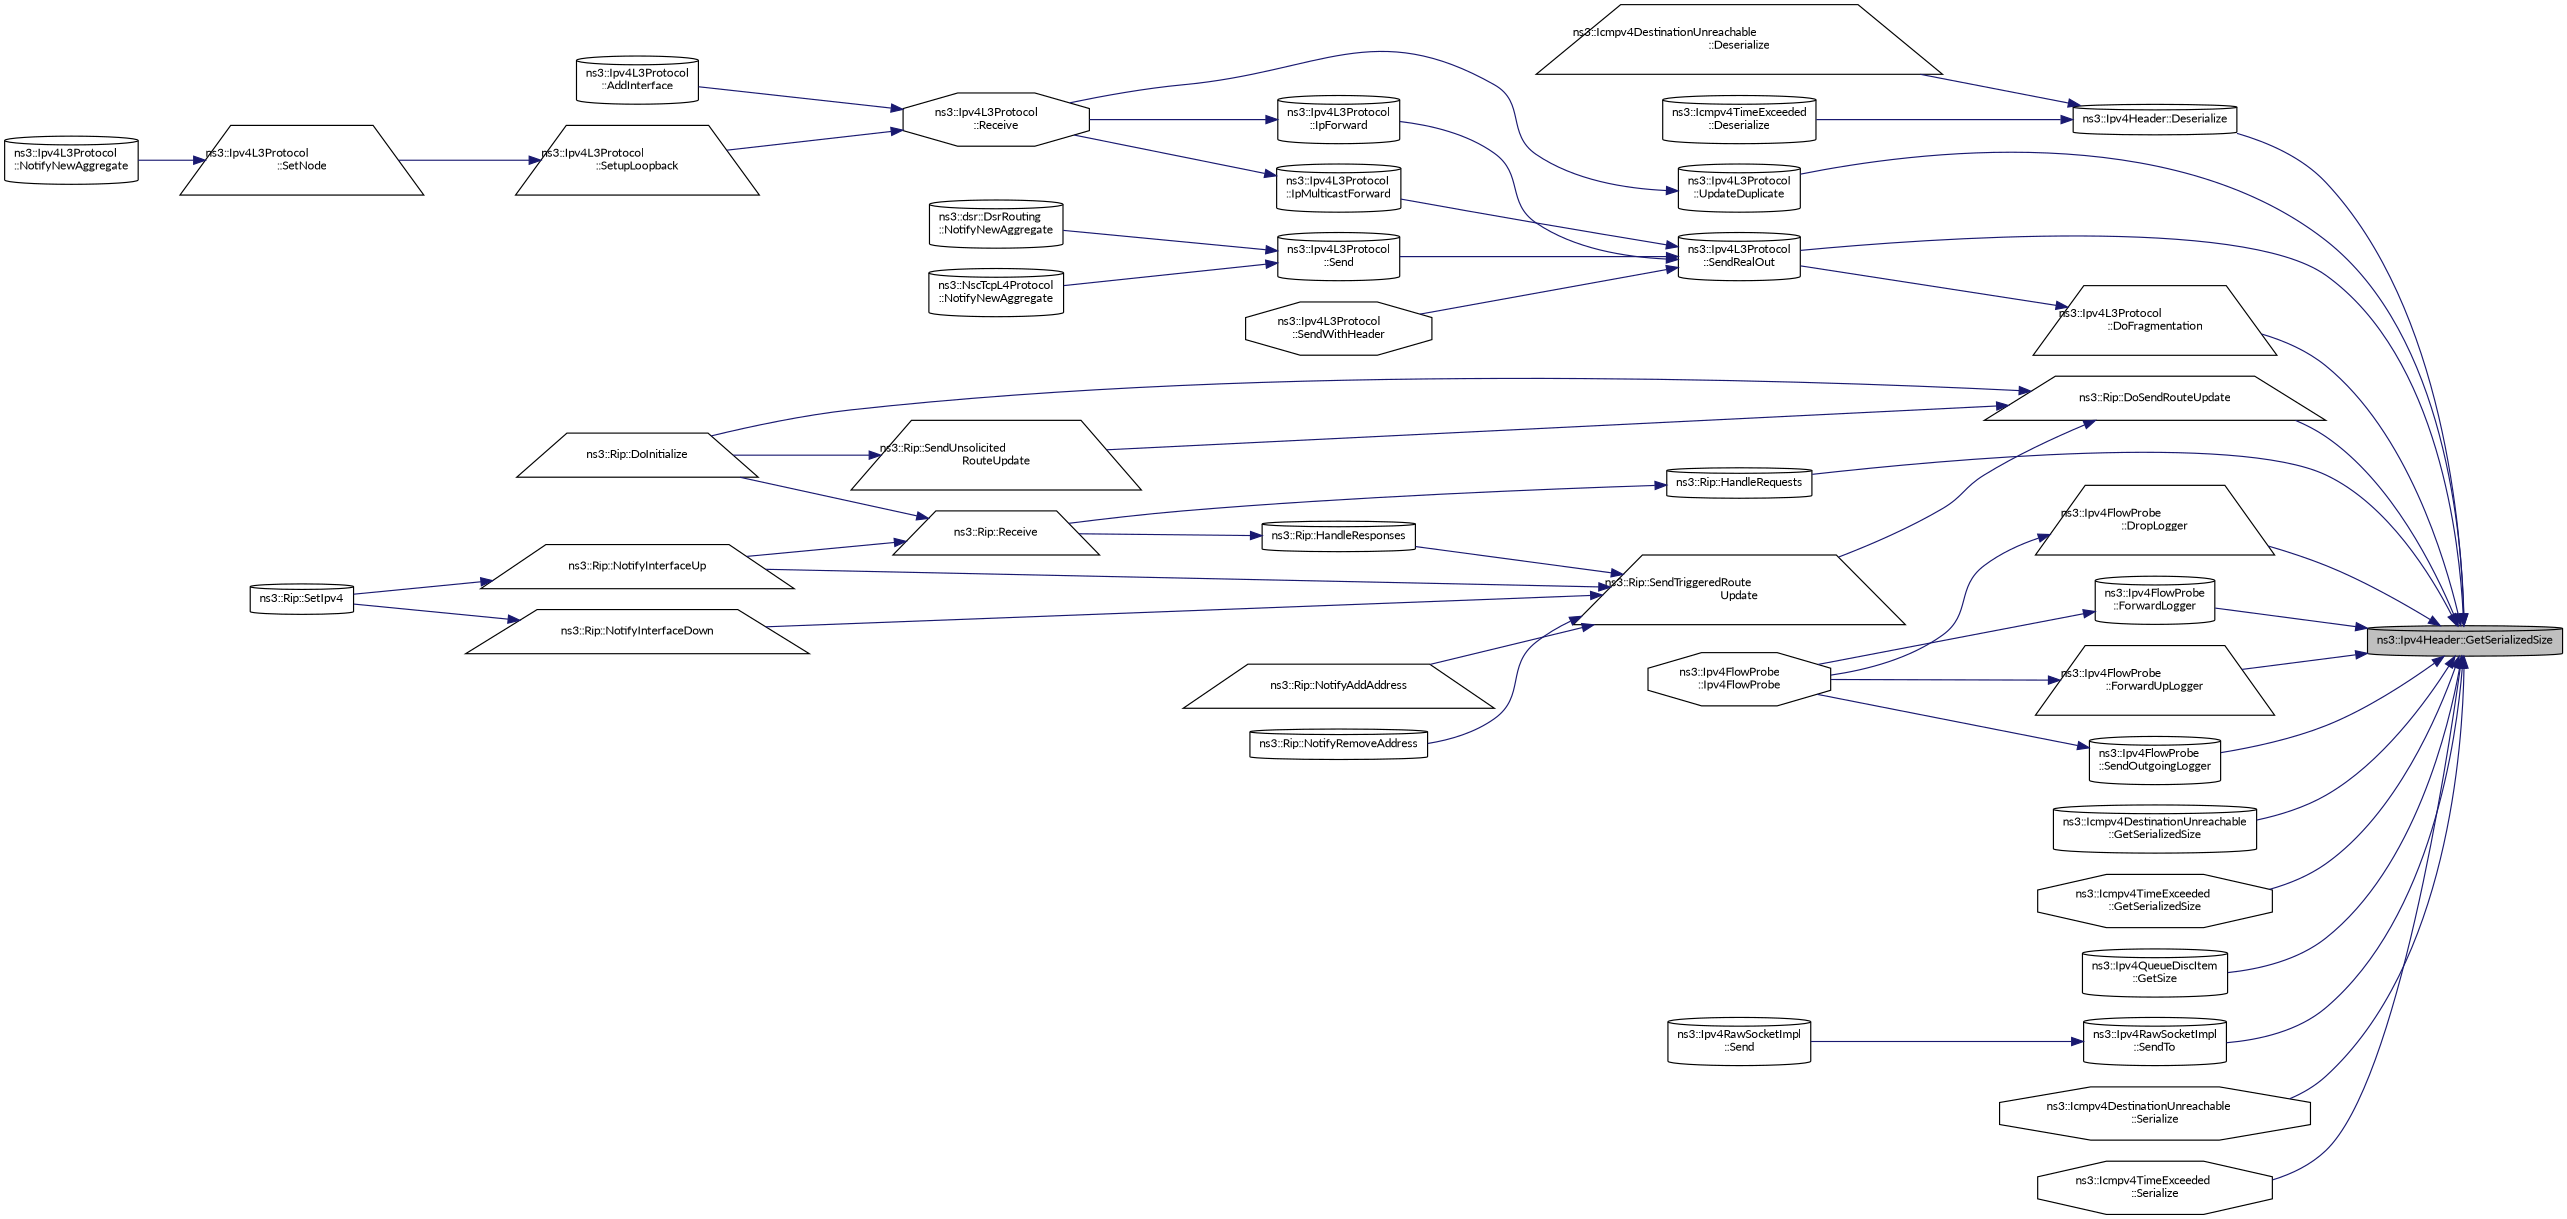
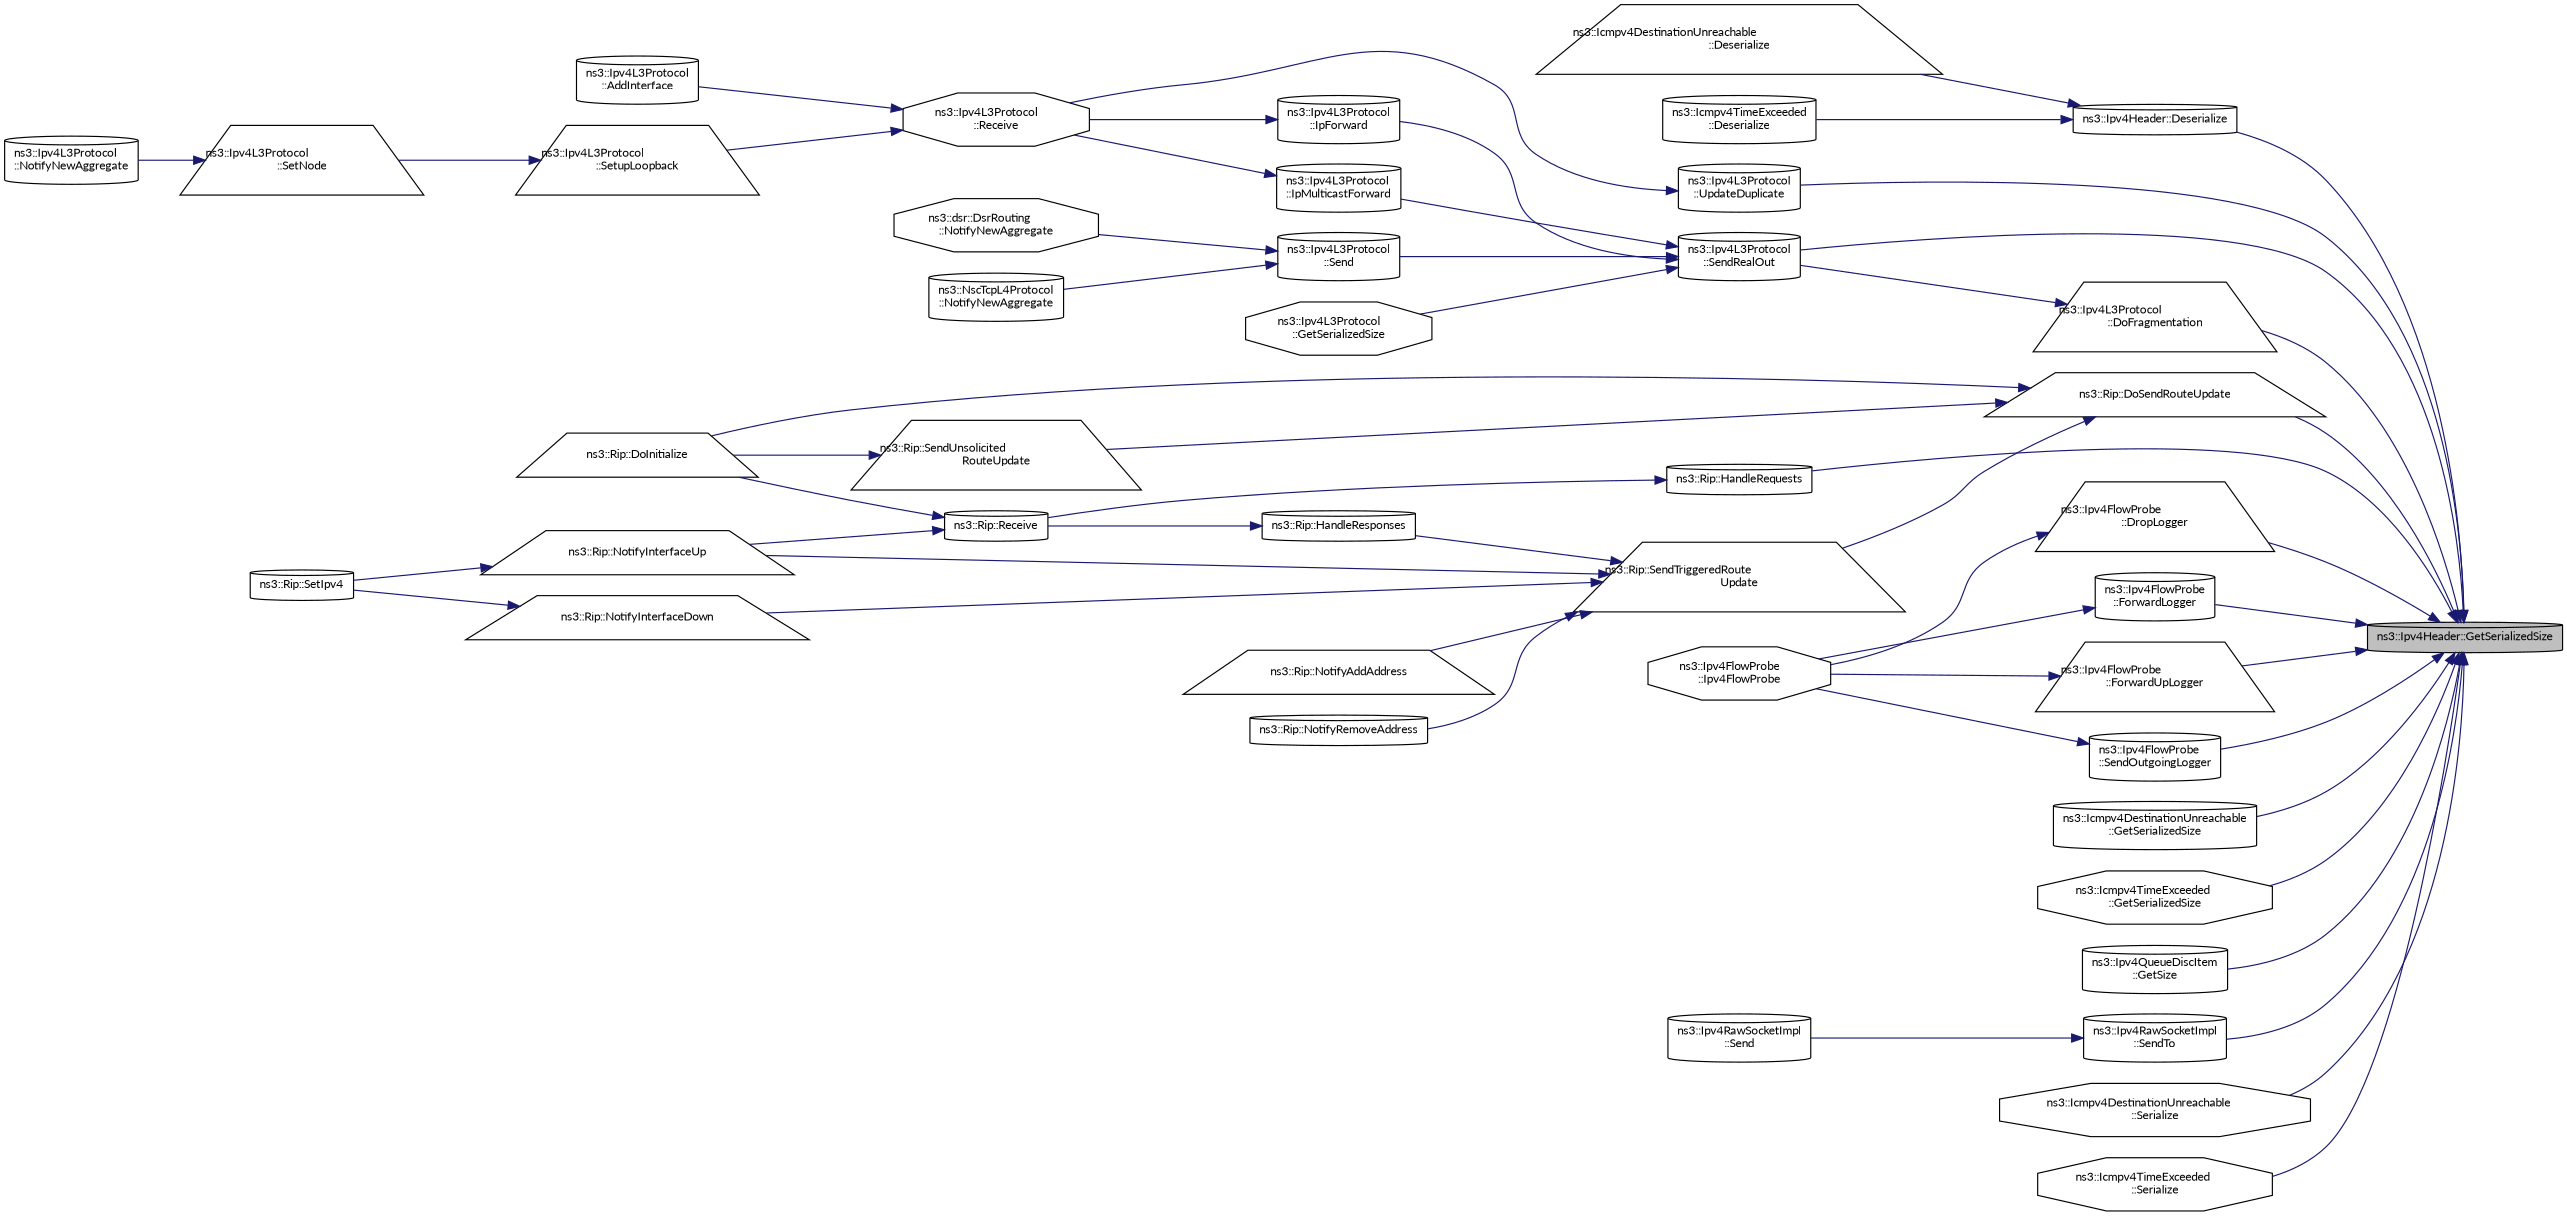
(996, 224) -> (996, 225)
(1339, 329) -> (1339, 329)
(996, 533) -> (996, 526)
